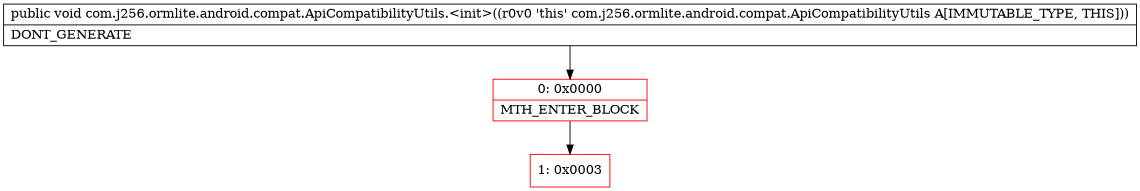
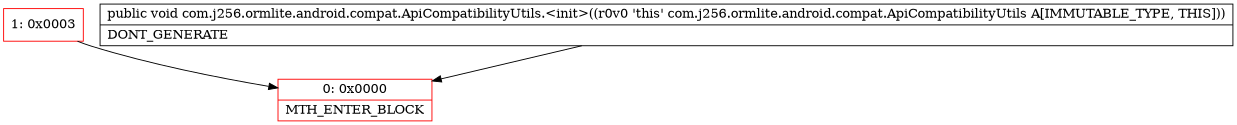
(570, 133) -> (172, 67)
